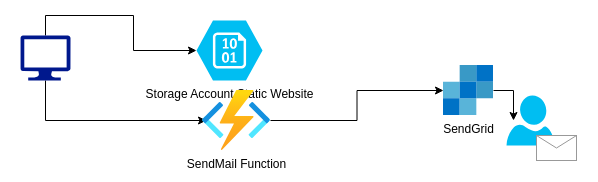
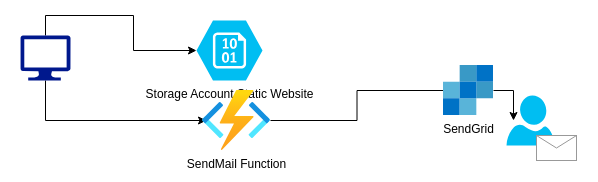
(435, 91) -> (438, 91)
